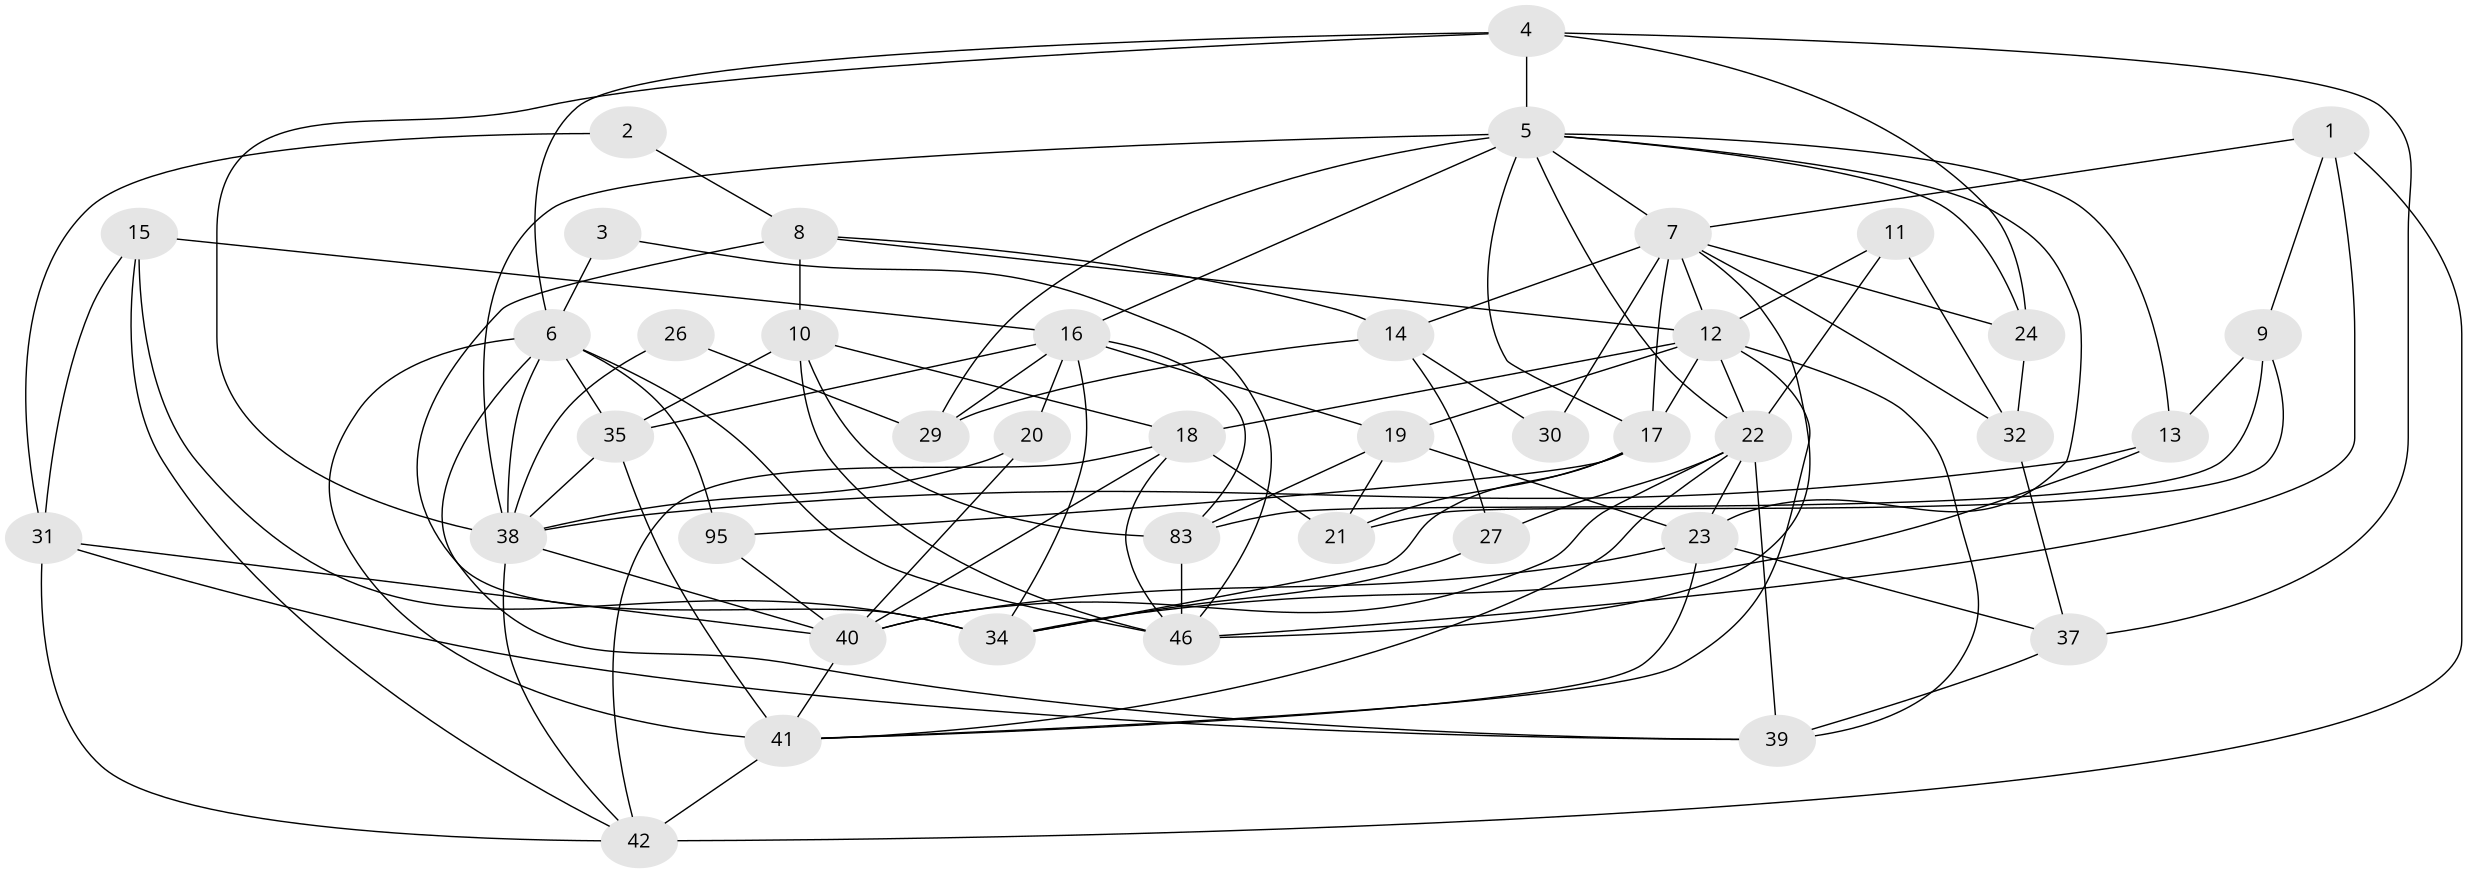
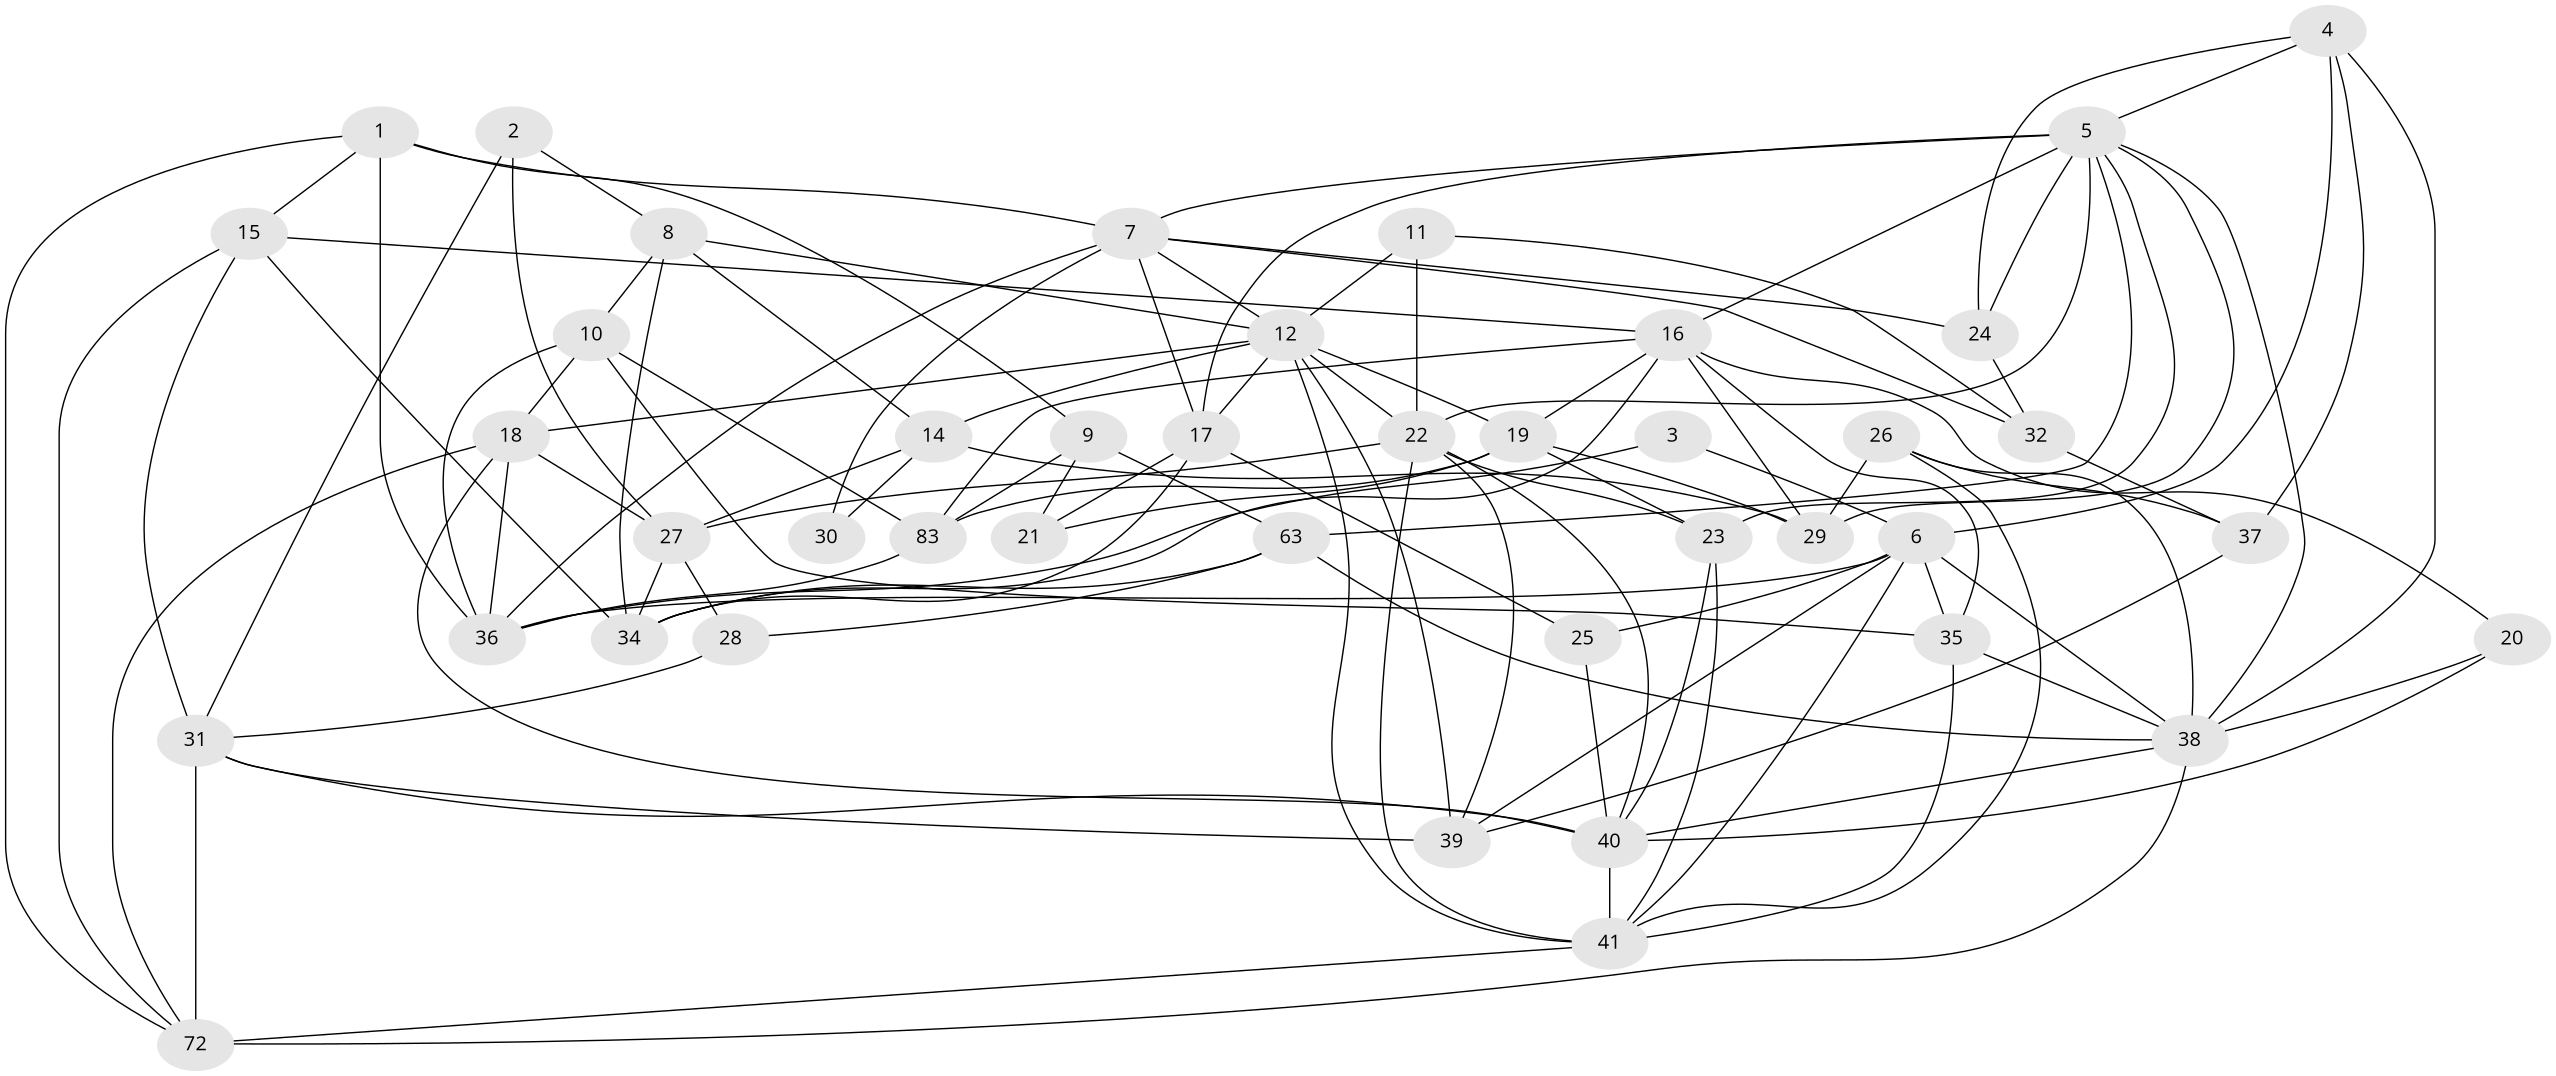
none -> (315, 183)
(1534, 284) -> (1106, 378)
none -> (542, 363)
(2170, 437) -> (1291, 538)
none -> (1671, 480)
(1257, 484) -> (591, 487)
(717, 538) -> (1583, 639)
(1884, 589) -> (2066, 487)
none -> (731, 639)
(1182, 639) -> (487, 639)
none -> (1996, 796)
(639, 842) -> (196, 1045)
